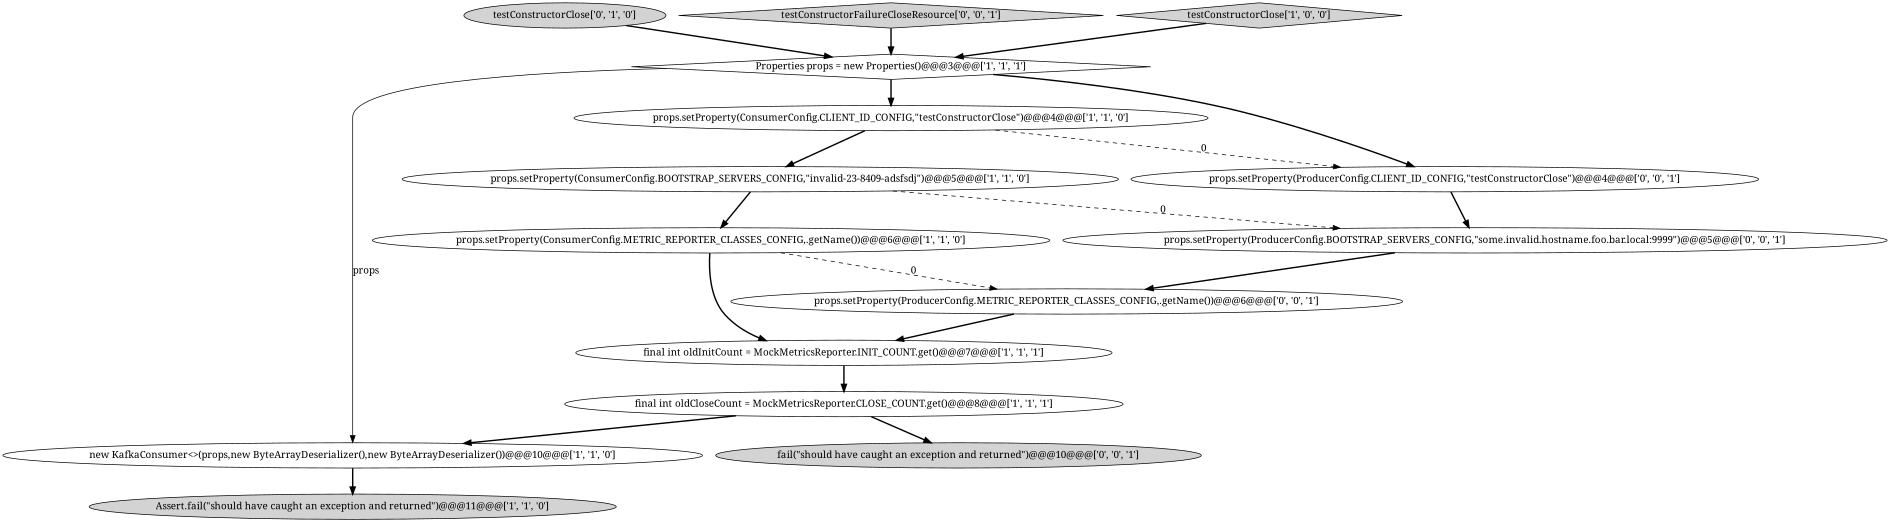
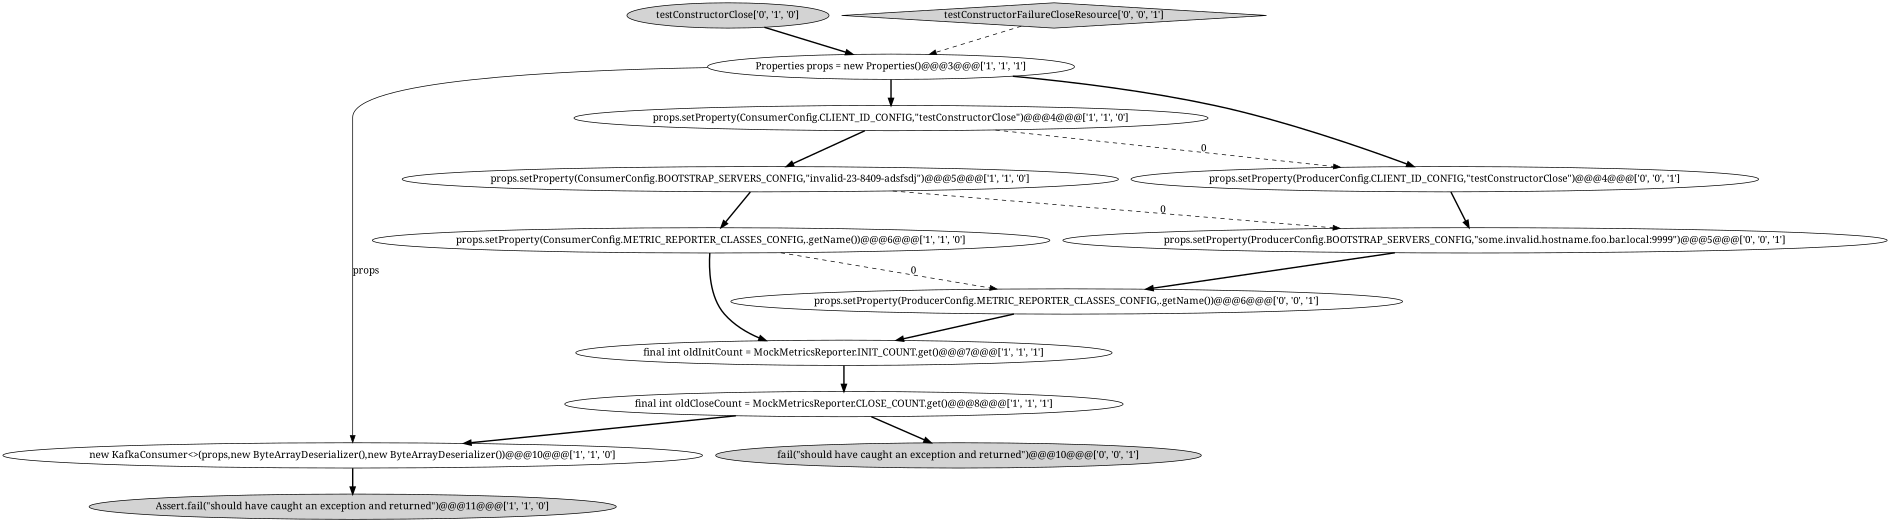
(1259, 15) -> none
(891, 38) -> (979, 39)
(891, 67) -> (891, 67)
